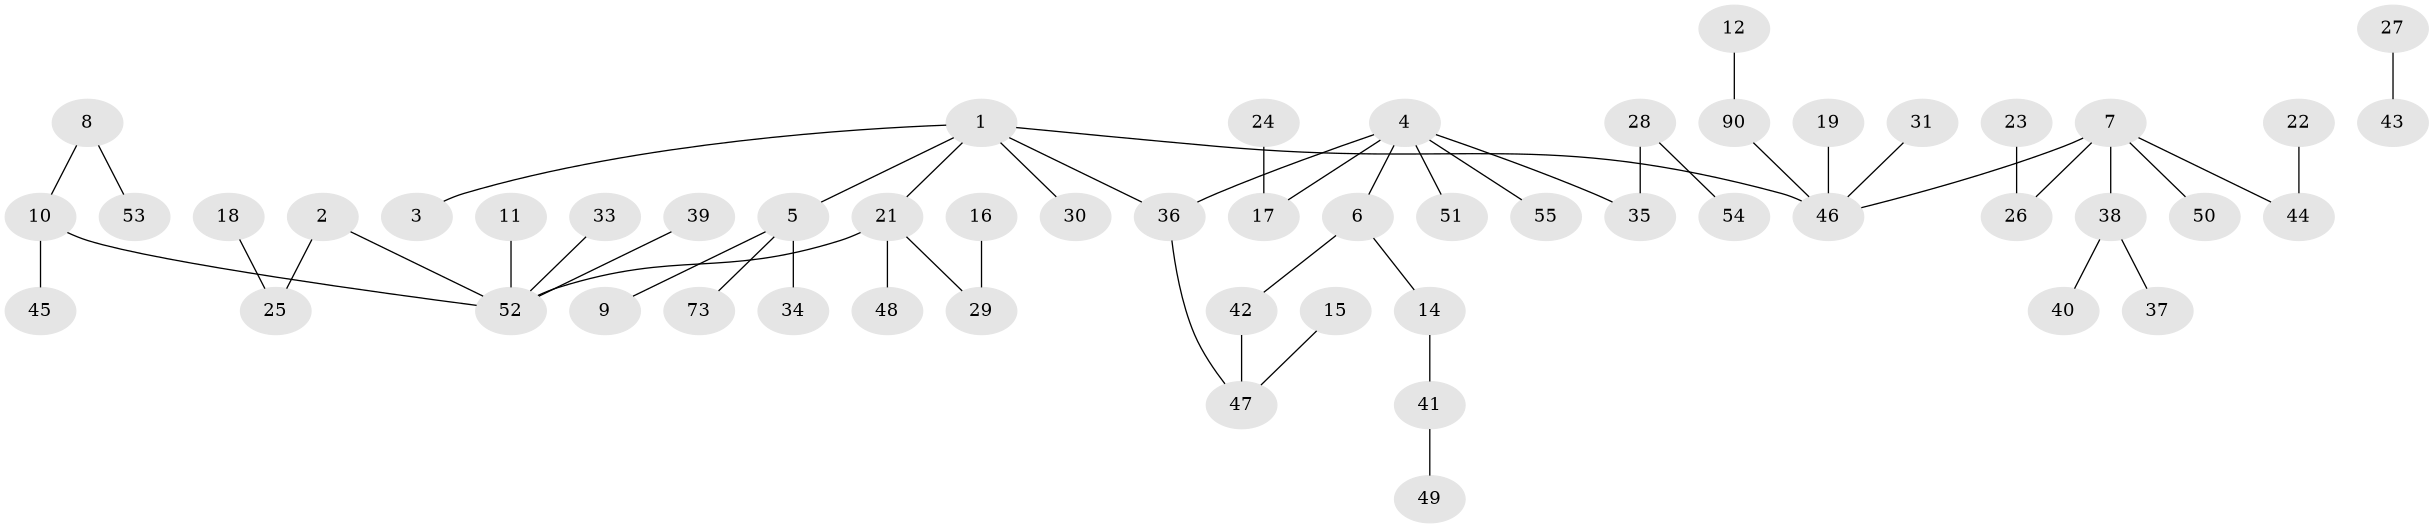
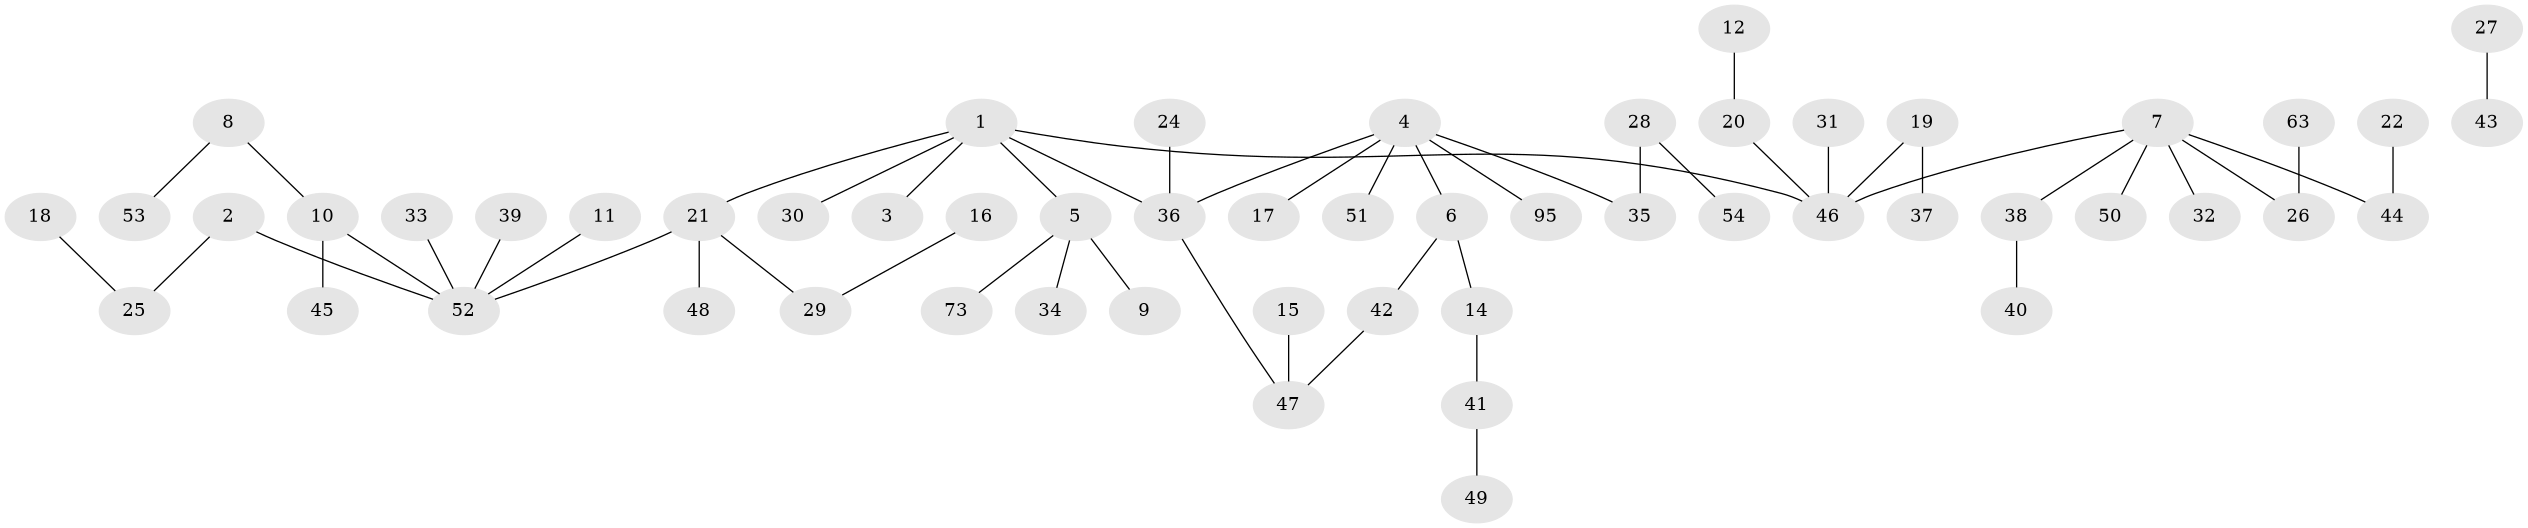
(1734, 123) -> (1734, 123)
(2017, 123) -> (2299, 123)
(1264, 165) -> (1170, 170)
(1546, 217) -> (1546, 217)
none -> (2205, 217)
(2134, 264) -> (1923, 169)
